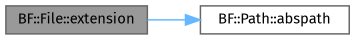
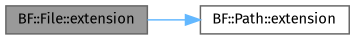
(275, 20) -> (275, 20)
